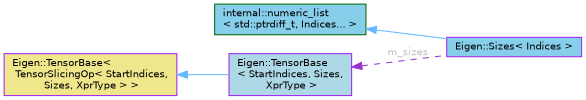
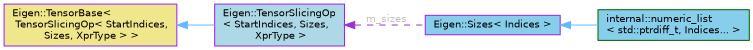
(411, 34) -> (584, 25)
(290, 75) -> (280, 25)
